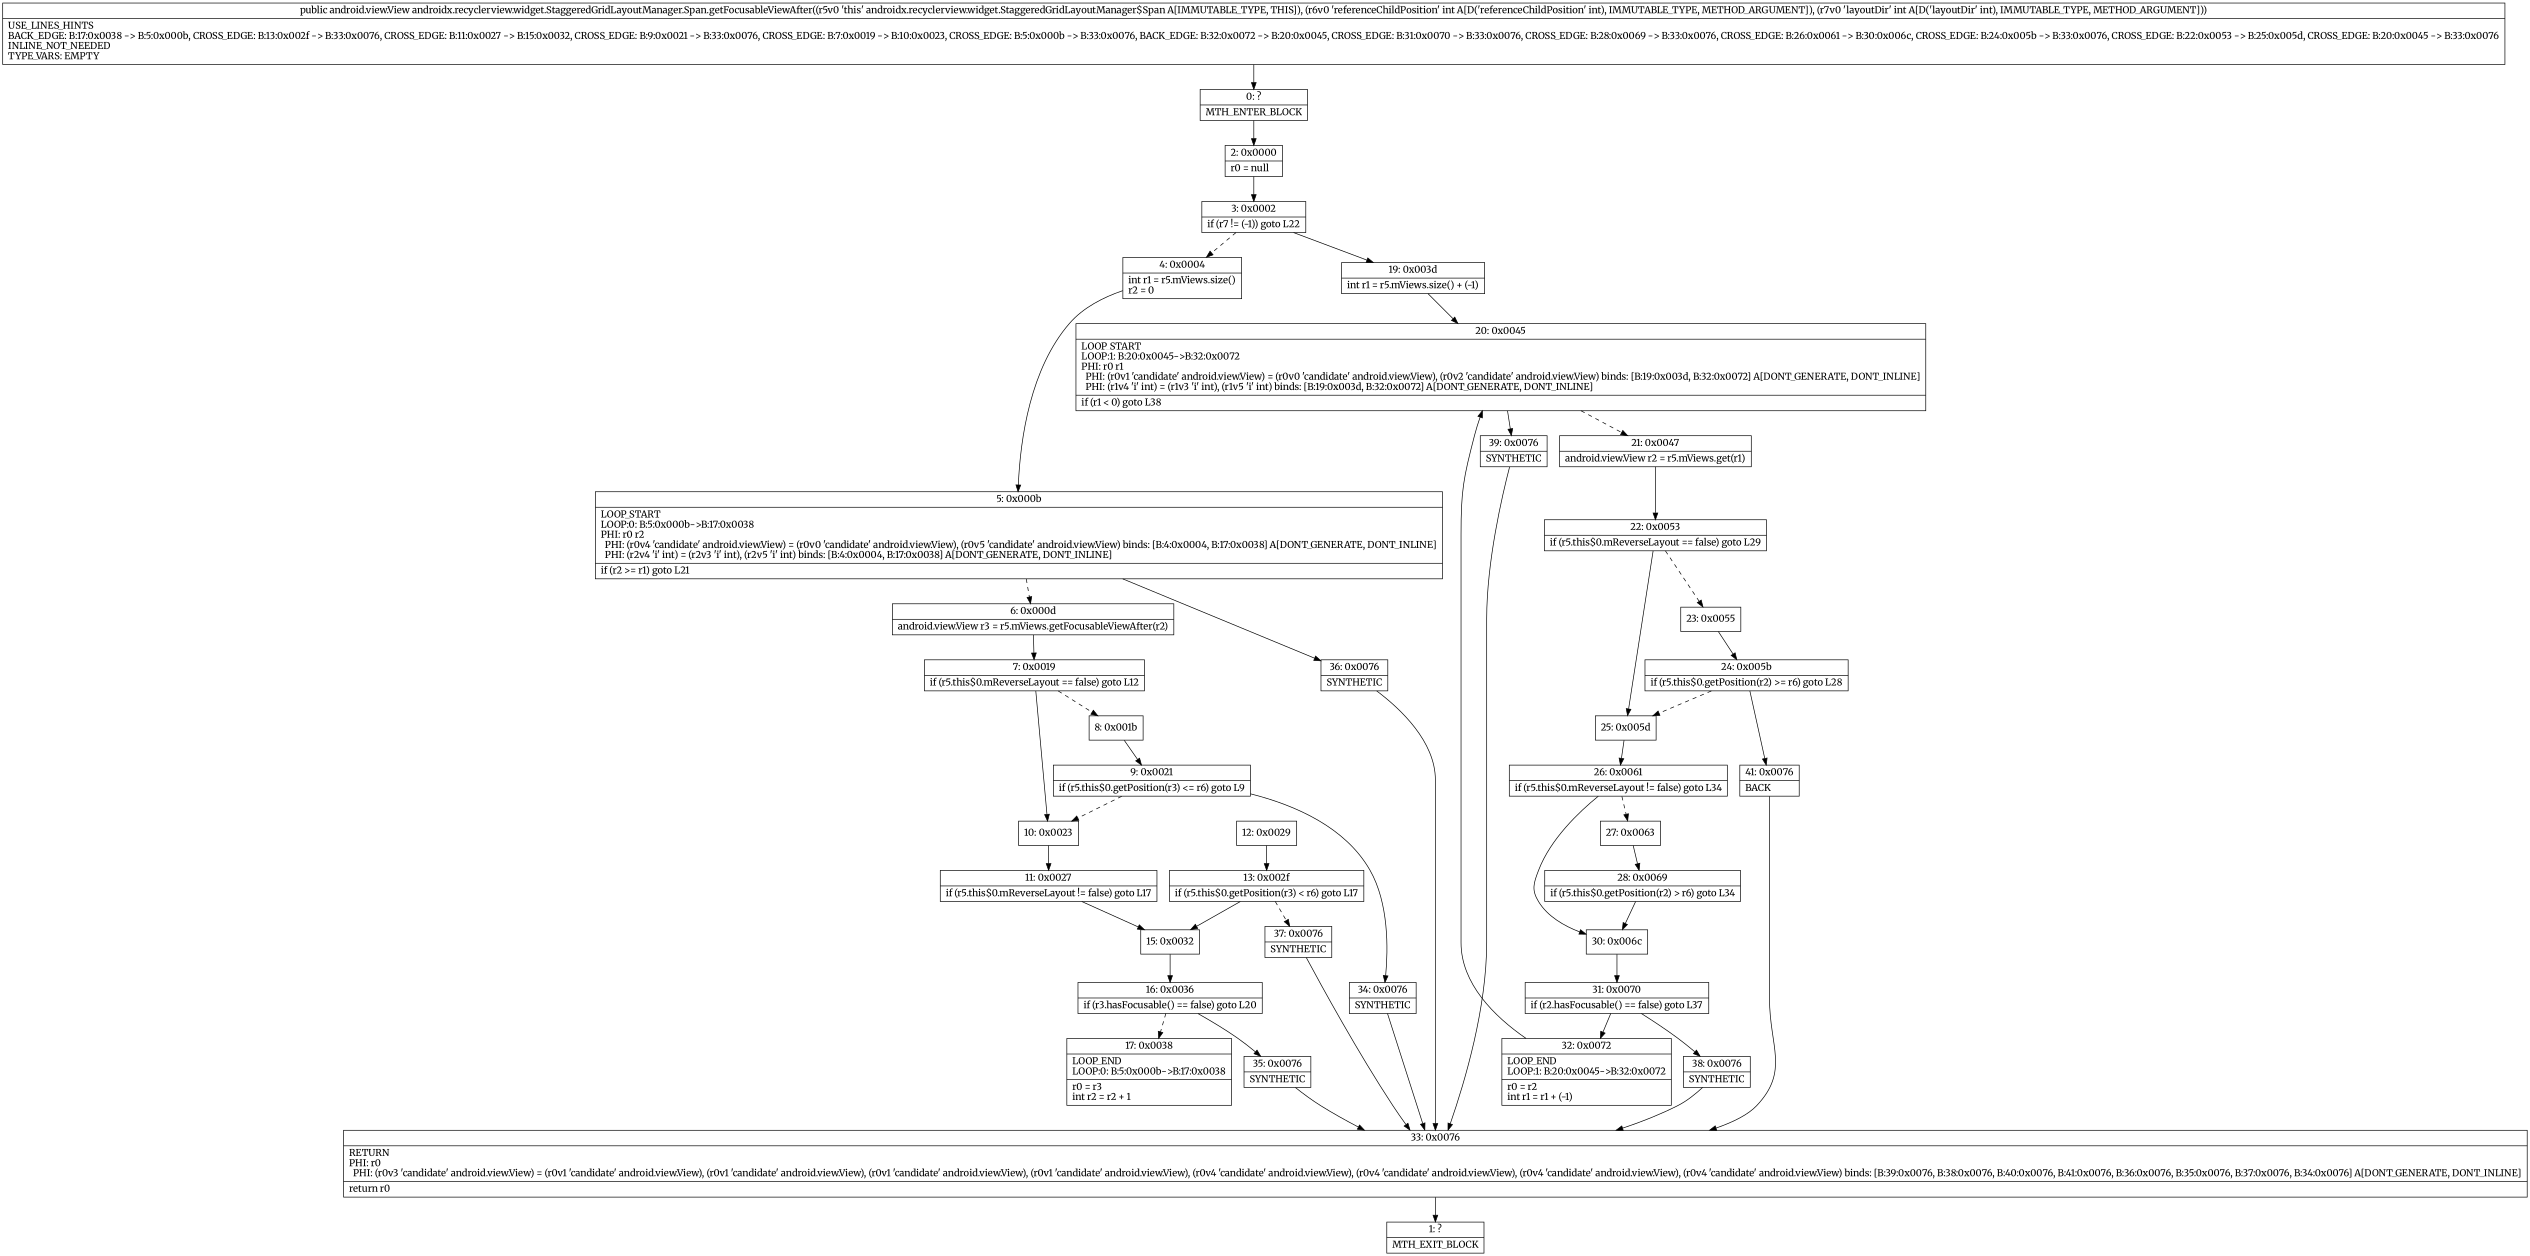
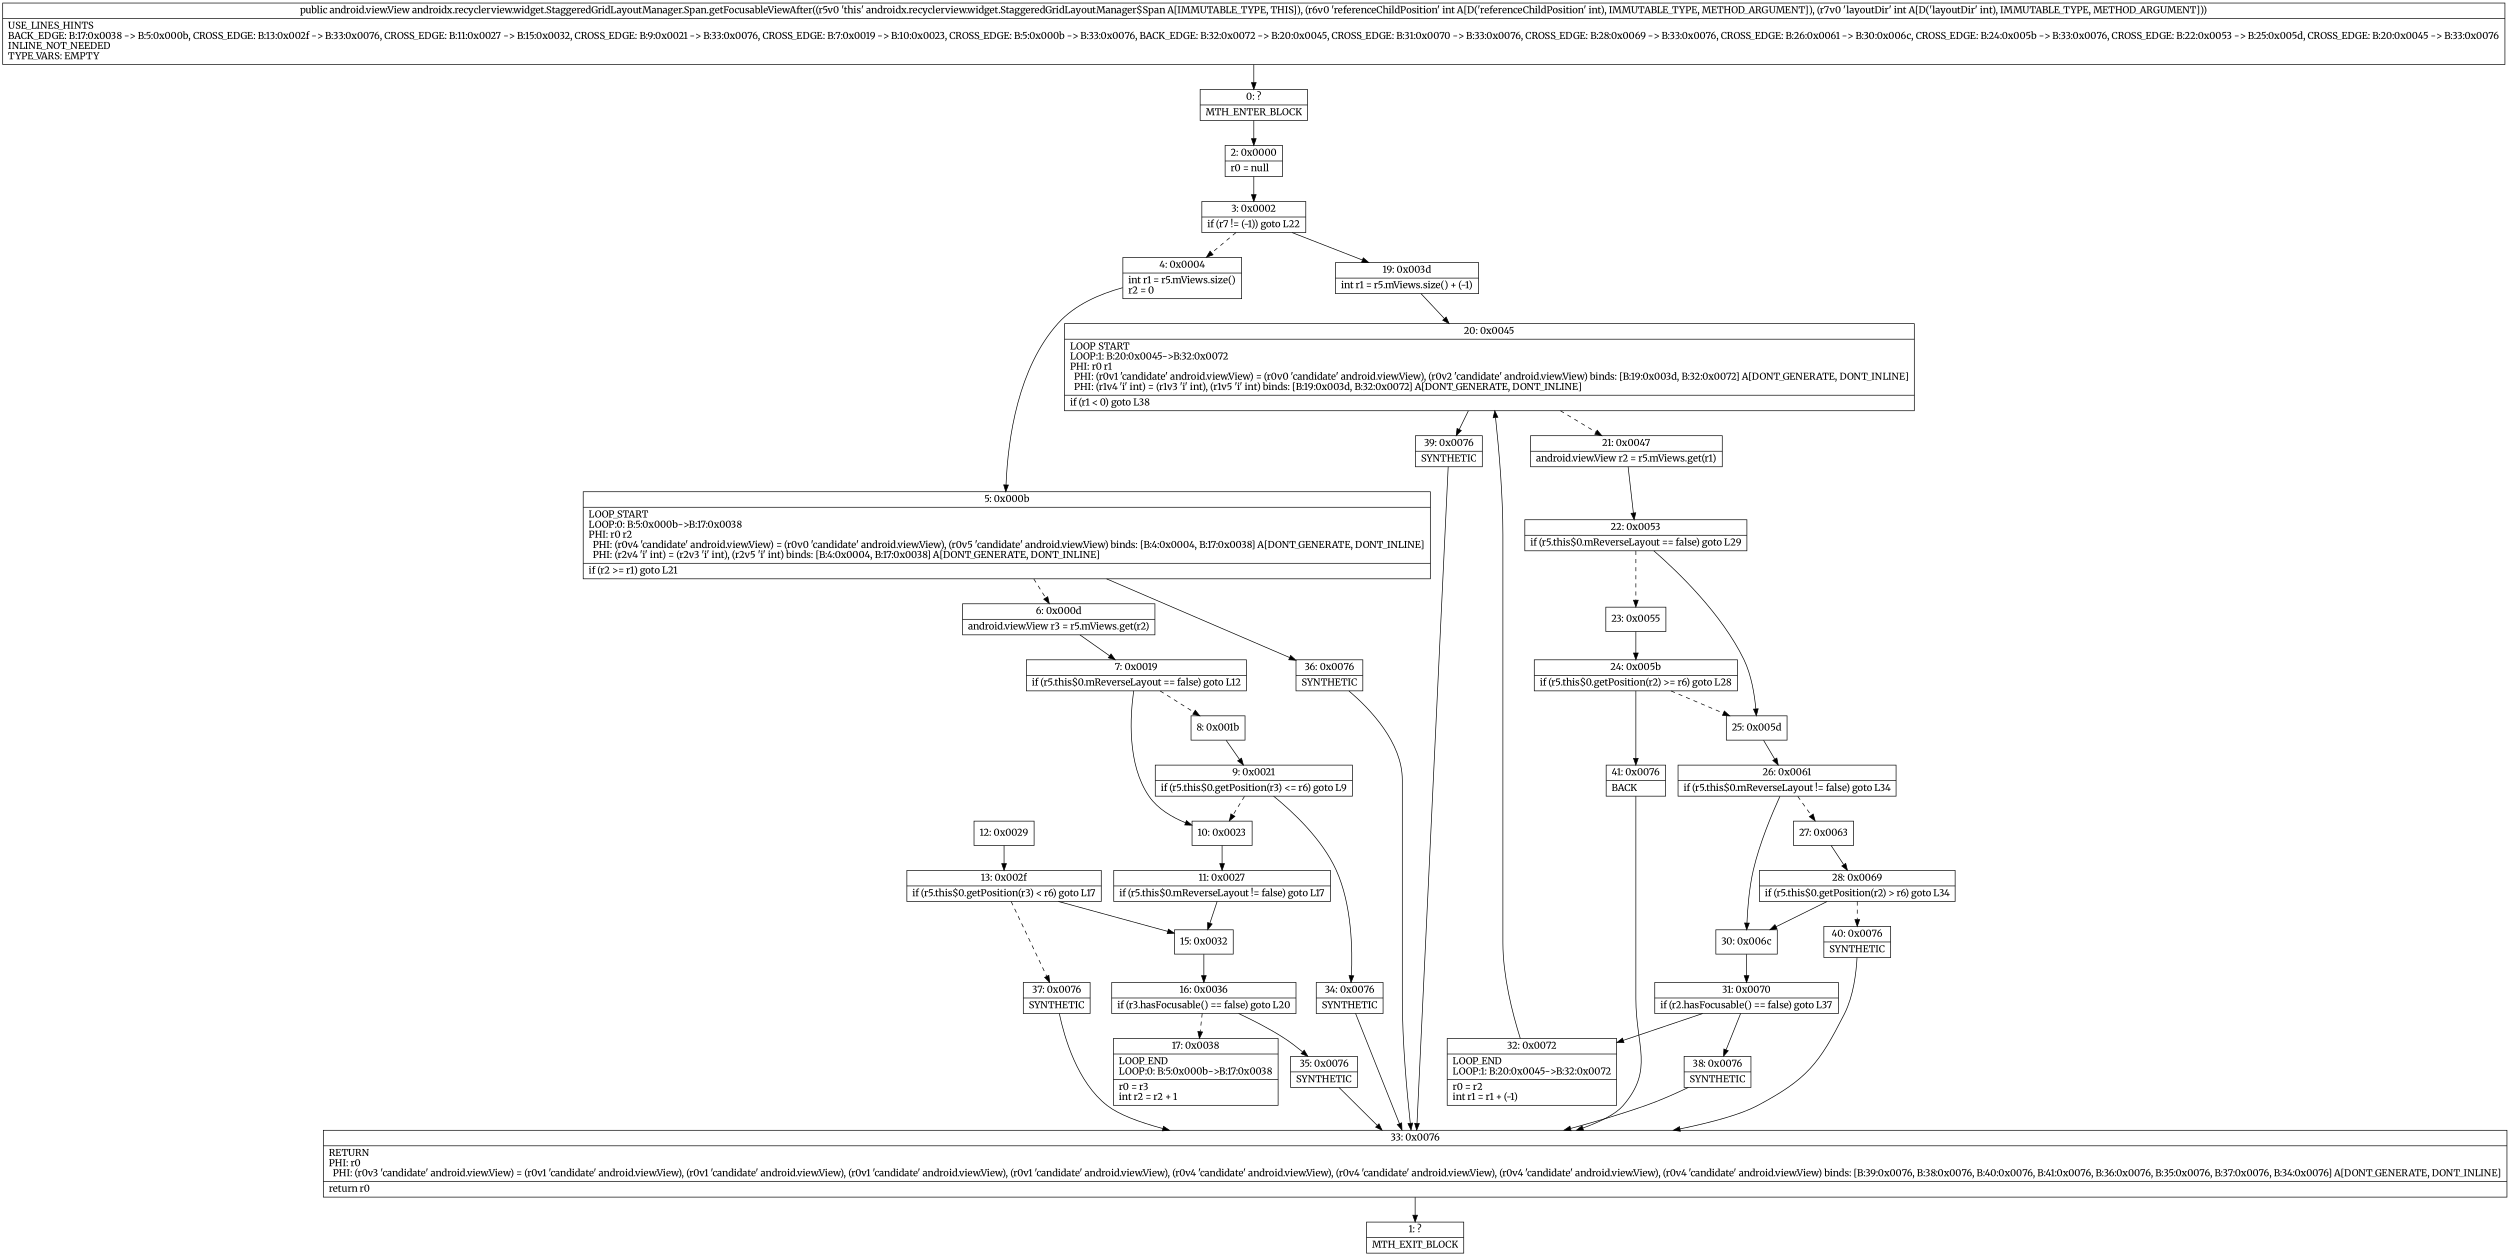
(1033, 627) -> (1059, 627)
none -> (1857, 942)
